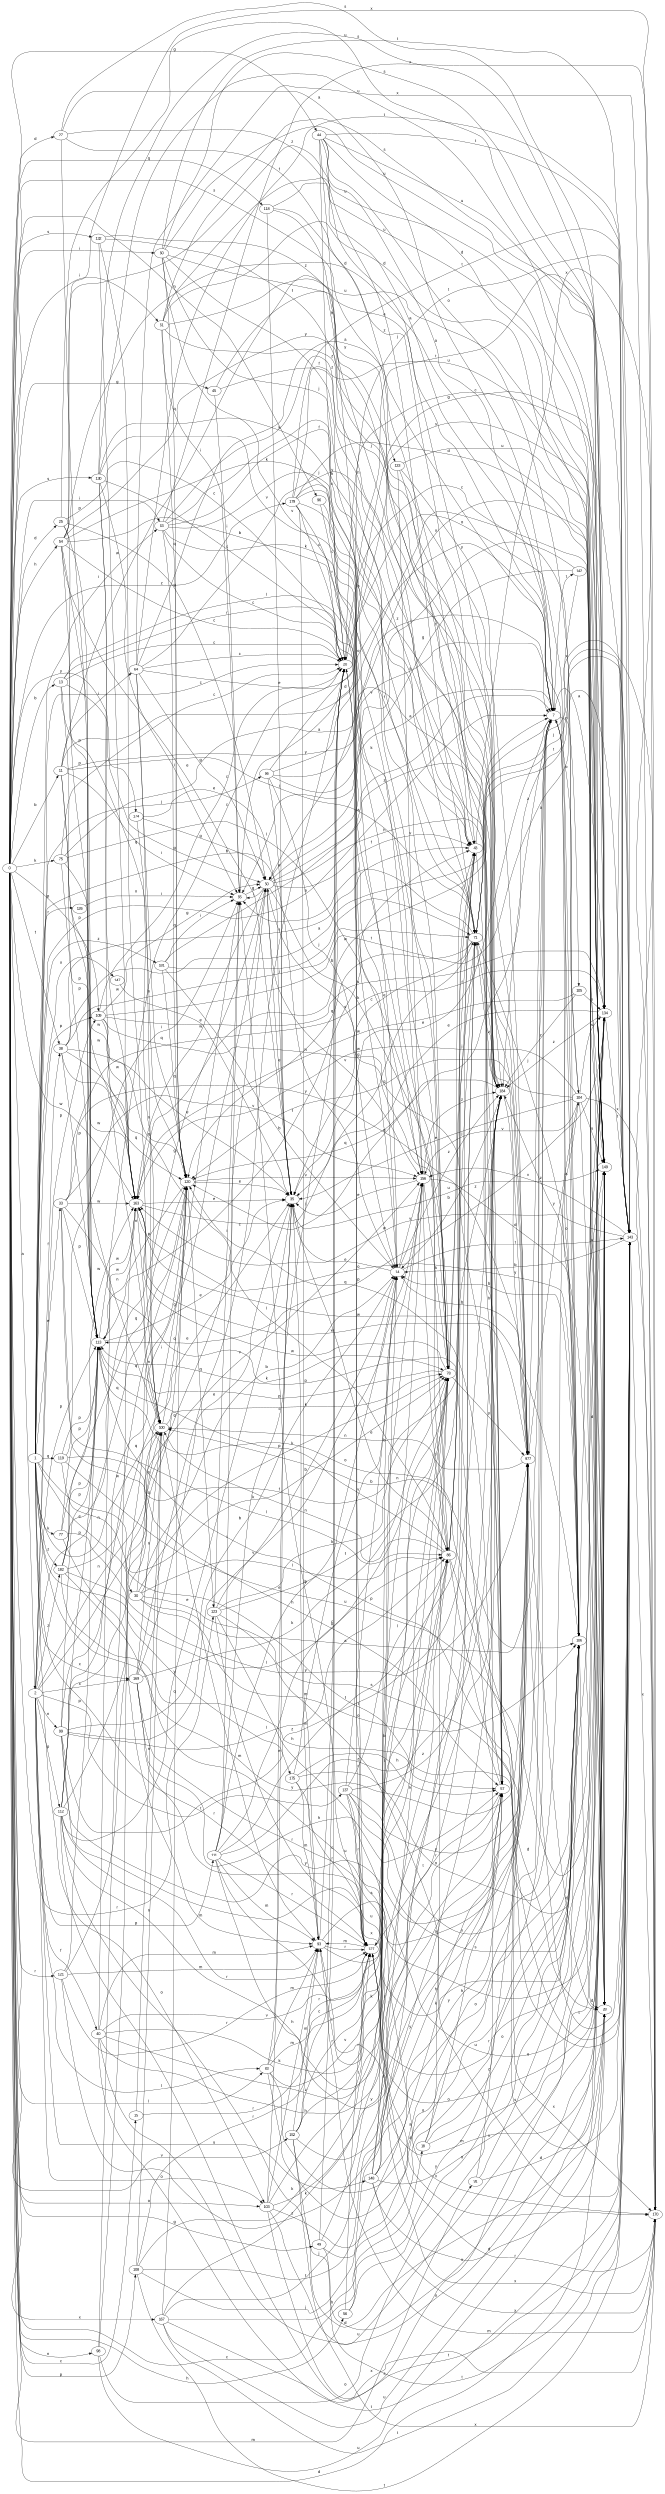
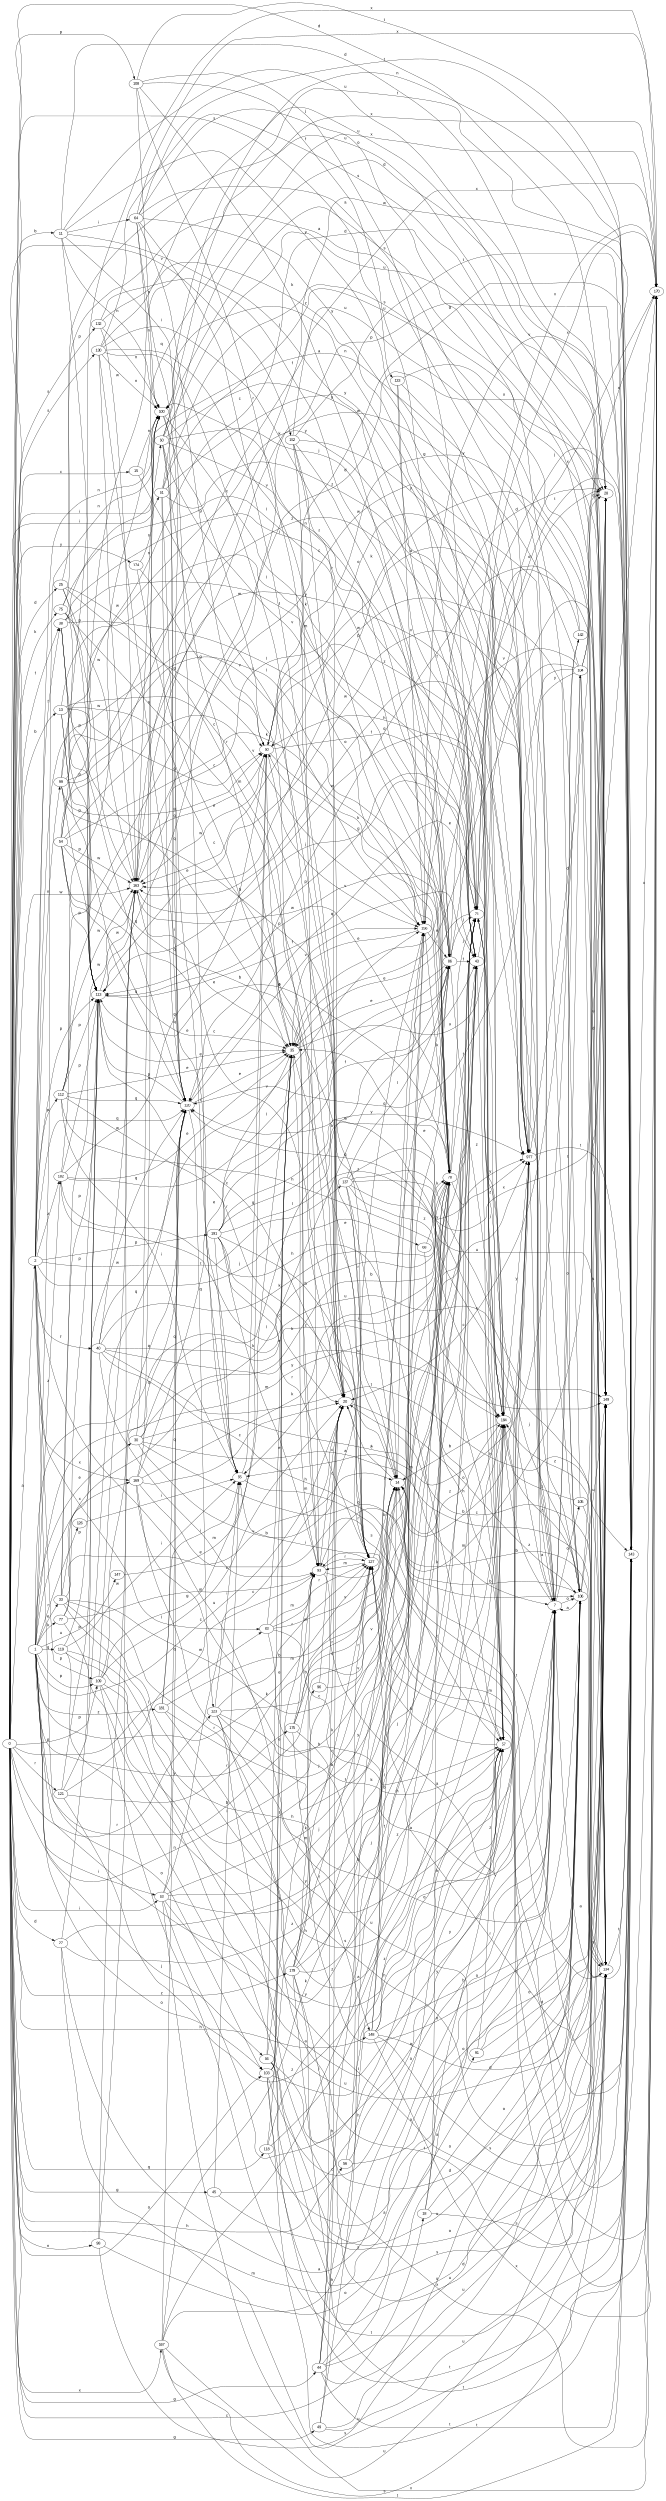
(410, 621) -> (411, 1467)
(14, 701) -> (56, 2029)
(258, 895) -> none
none -> (271, 944)
(441, 1115) -> none
none -> (424, 1248)
(558, 1635) -> (607, 821)
(214, 1856) -> (214, 1234)
(358, 2073) -> (358, 1735)
